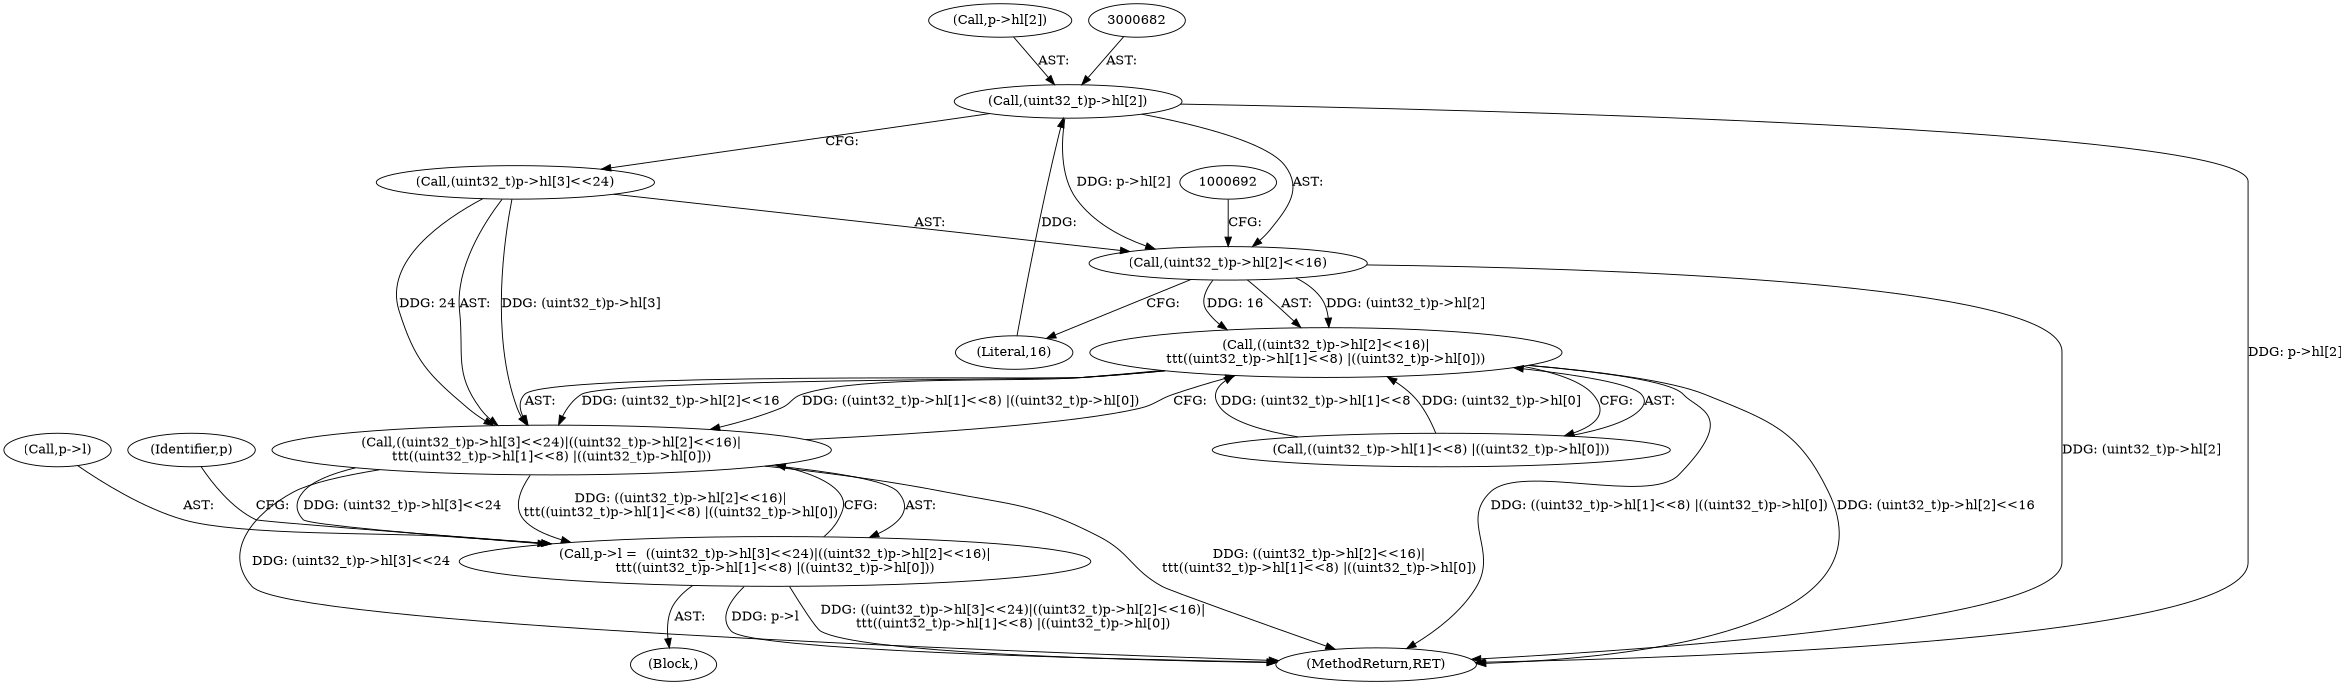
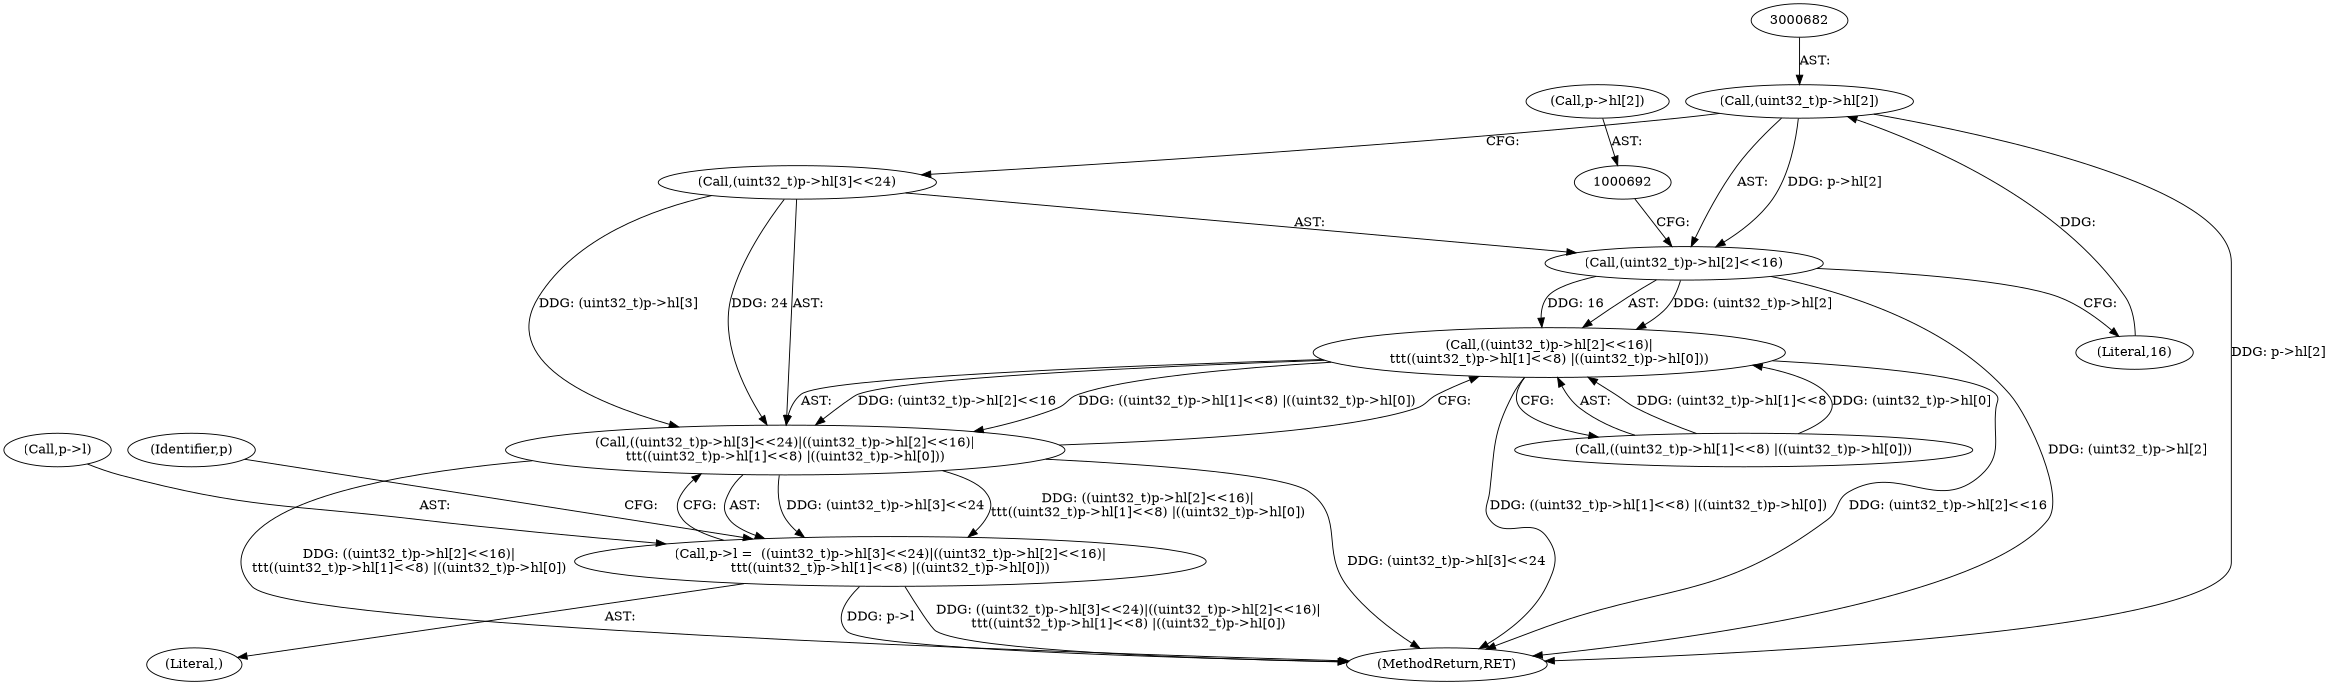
(1031, 57) -> (1609, 137)
(674, 665) -> (194, 665)
